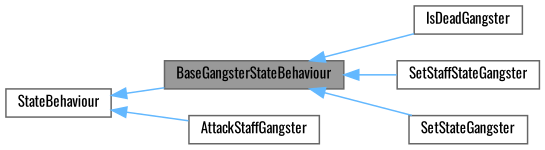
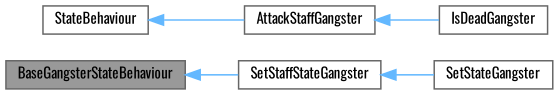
(369, 45) -> (414, 20)
(146, 90) -> none
(368, 104) -> (415, 75)
